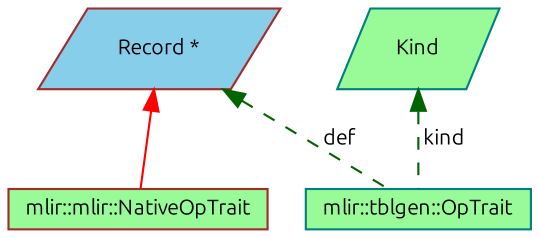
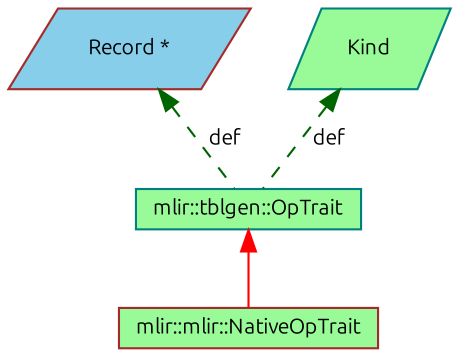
(442, 139) -> (327, 139)
(146, 149) -> (249, 280)
